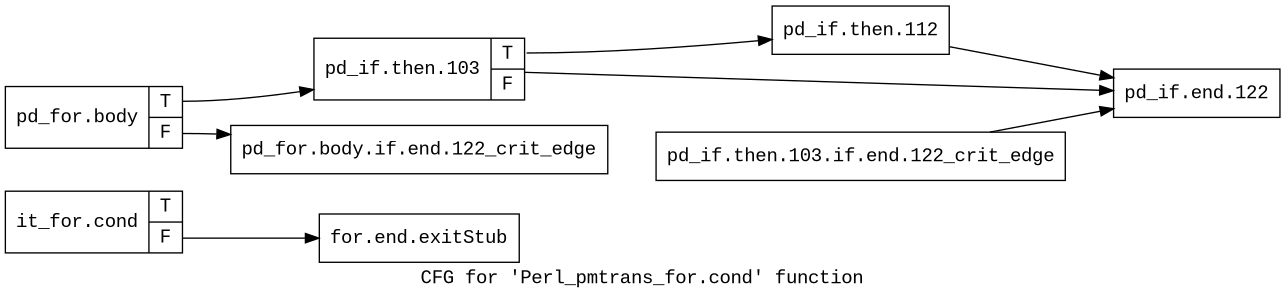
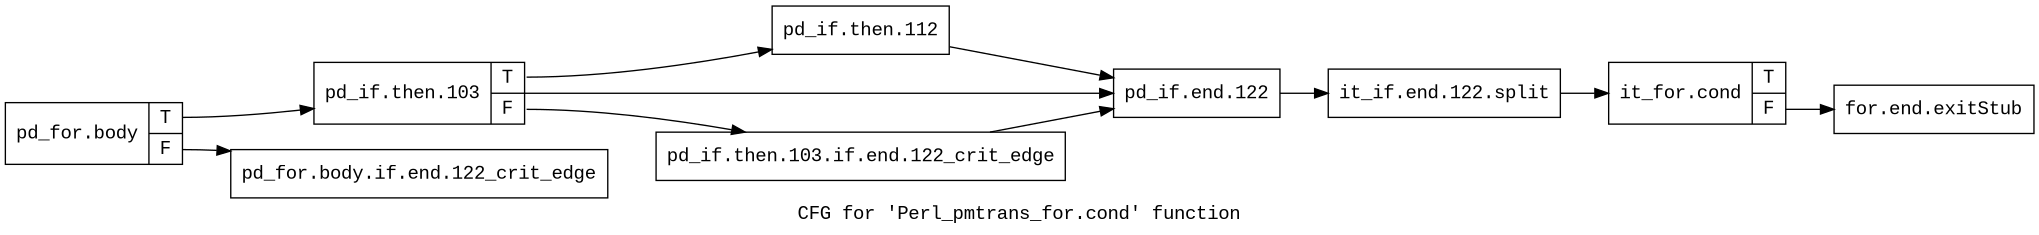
none -> (1444, 93)
none -> (630, 115)
